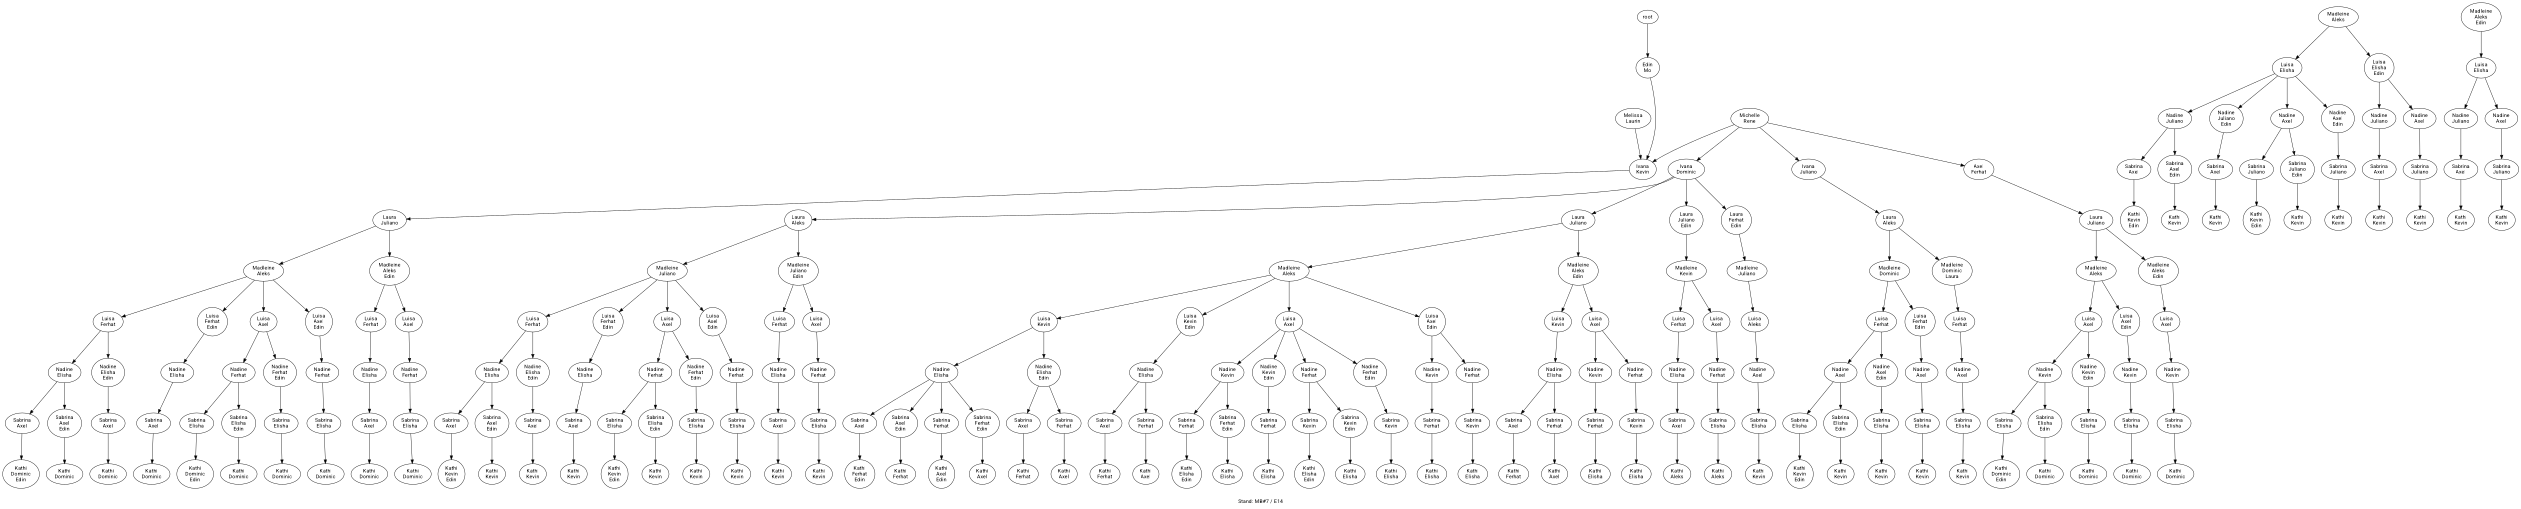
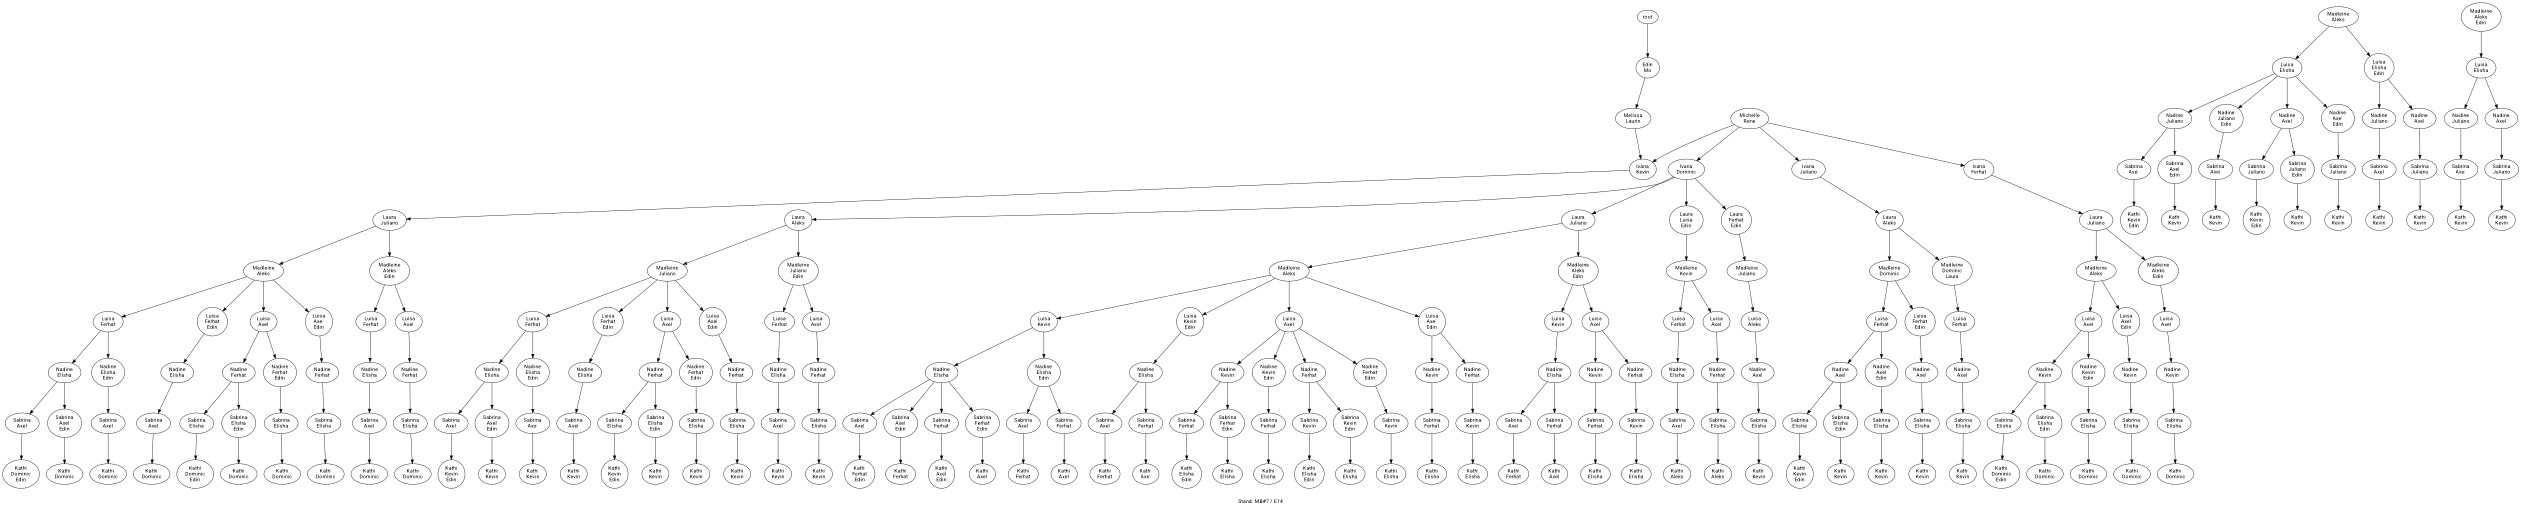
(1656, 117) -> (1641, 91)
(1979, 169) -> (1979, 169)
(1686, 220) -> (1686, 220)
